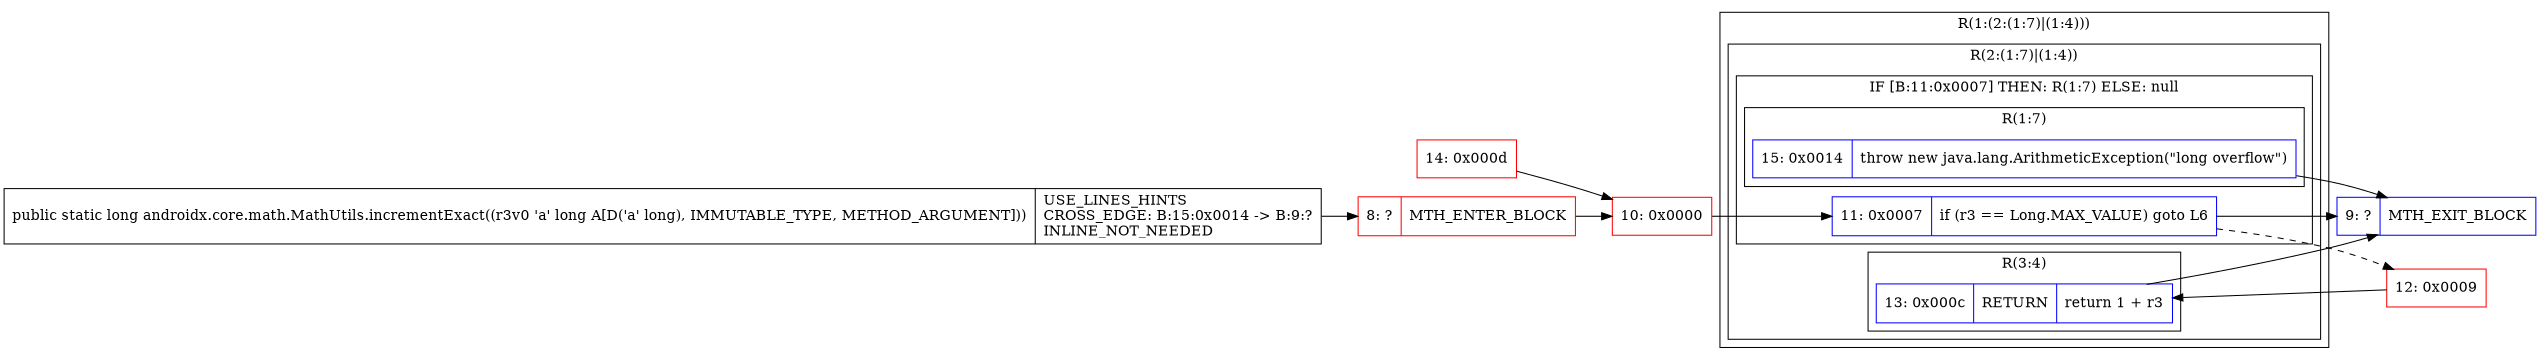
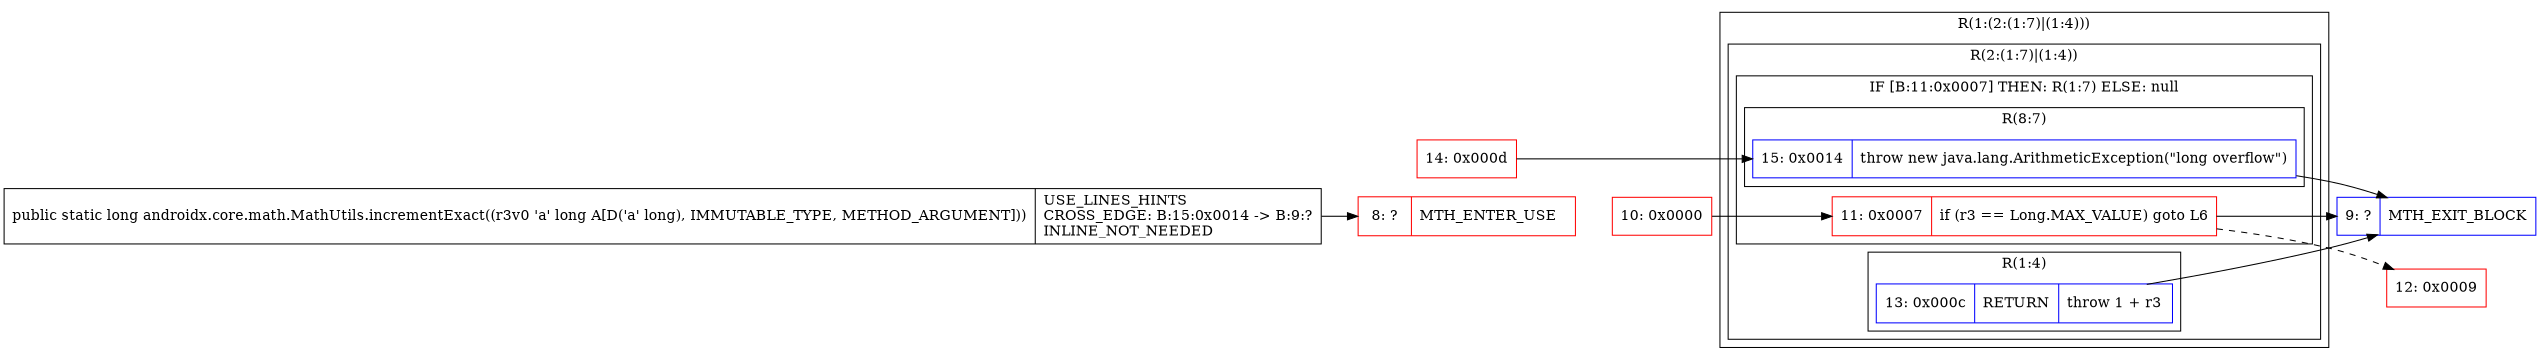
(2024, 119) -> (2024, 119)
(1560, 183) -> (1629, 159)
(1488, 216) -> (1488, 216)
(1589, 216) -> none
(2024, 216) -> (2024, 216)
(2024, 264) -> (2024, 264)
(2285, 294) -> none
(2115, 303) -> (2115, 303)
